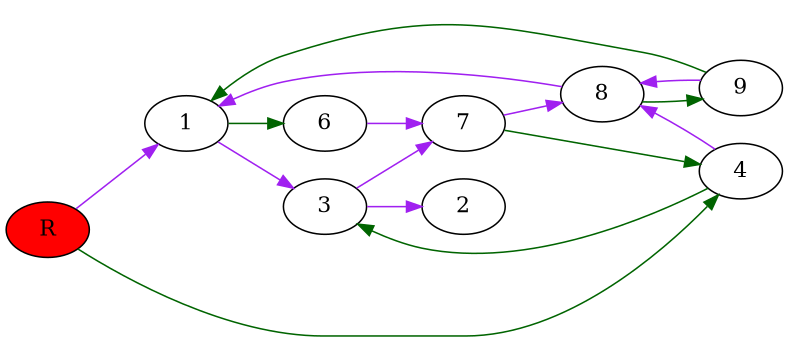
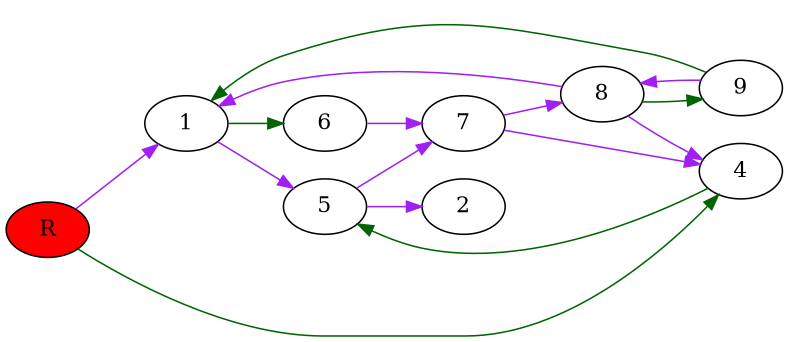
(685, 130) -> (658, 135)
(594, 146) -> (594, 146)
(325, 207) -> (325, 207)
